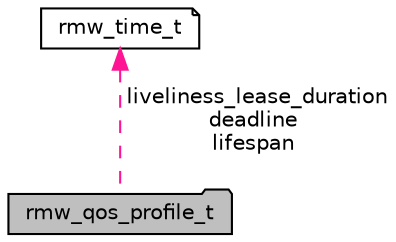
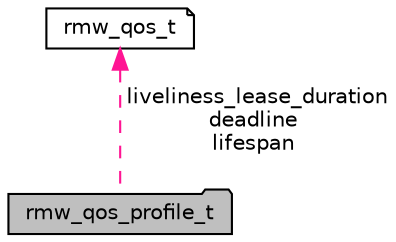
(120, 28) -> (120, 28)
